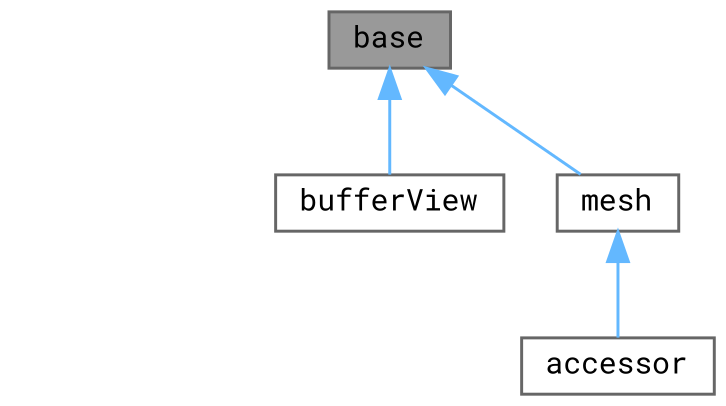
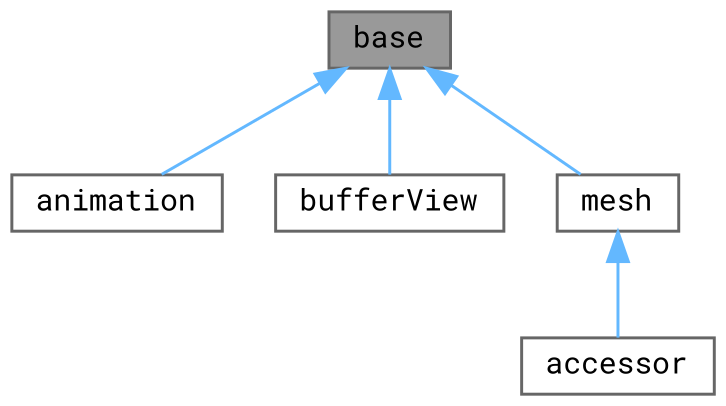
none -> (117, 203)
